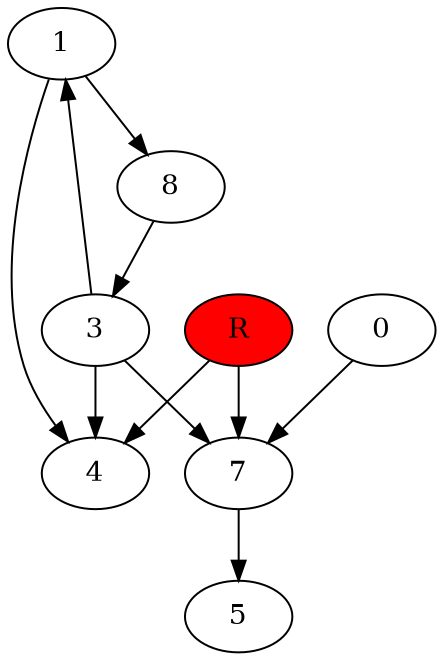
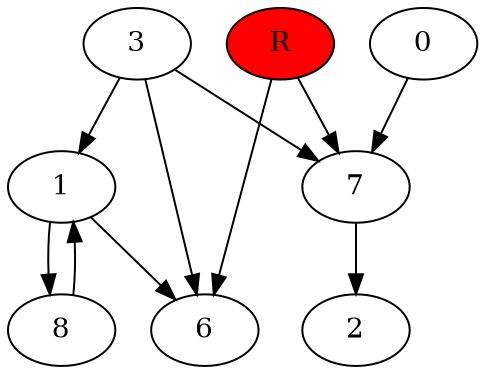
(138, 250) -> (75, 268)
(95, 473) -> (205, 330)
(239, 617) -> (356, 330)
